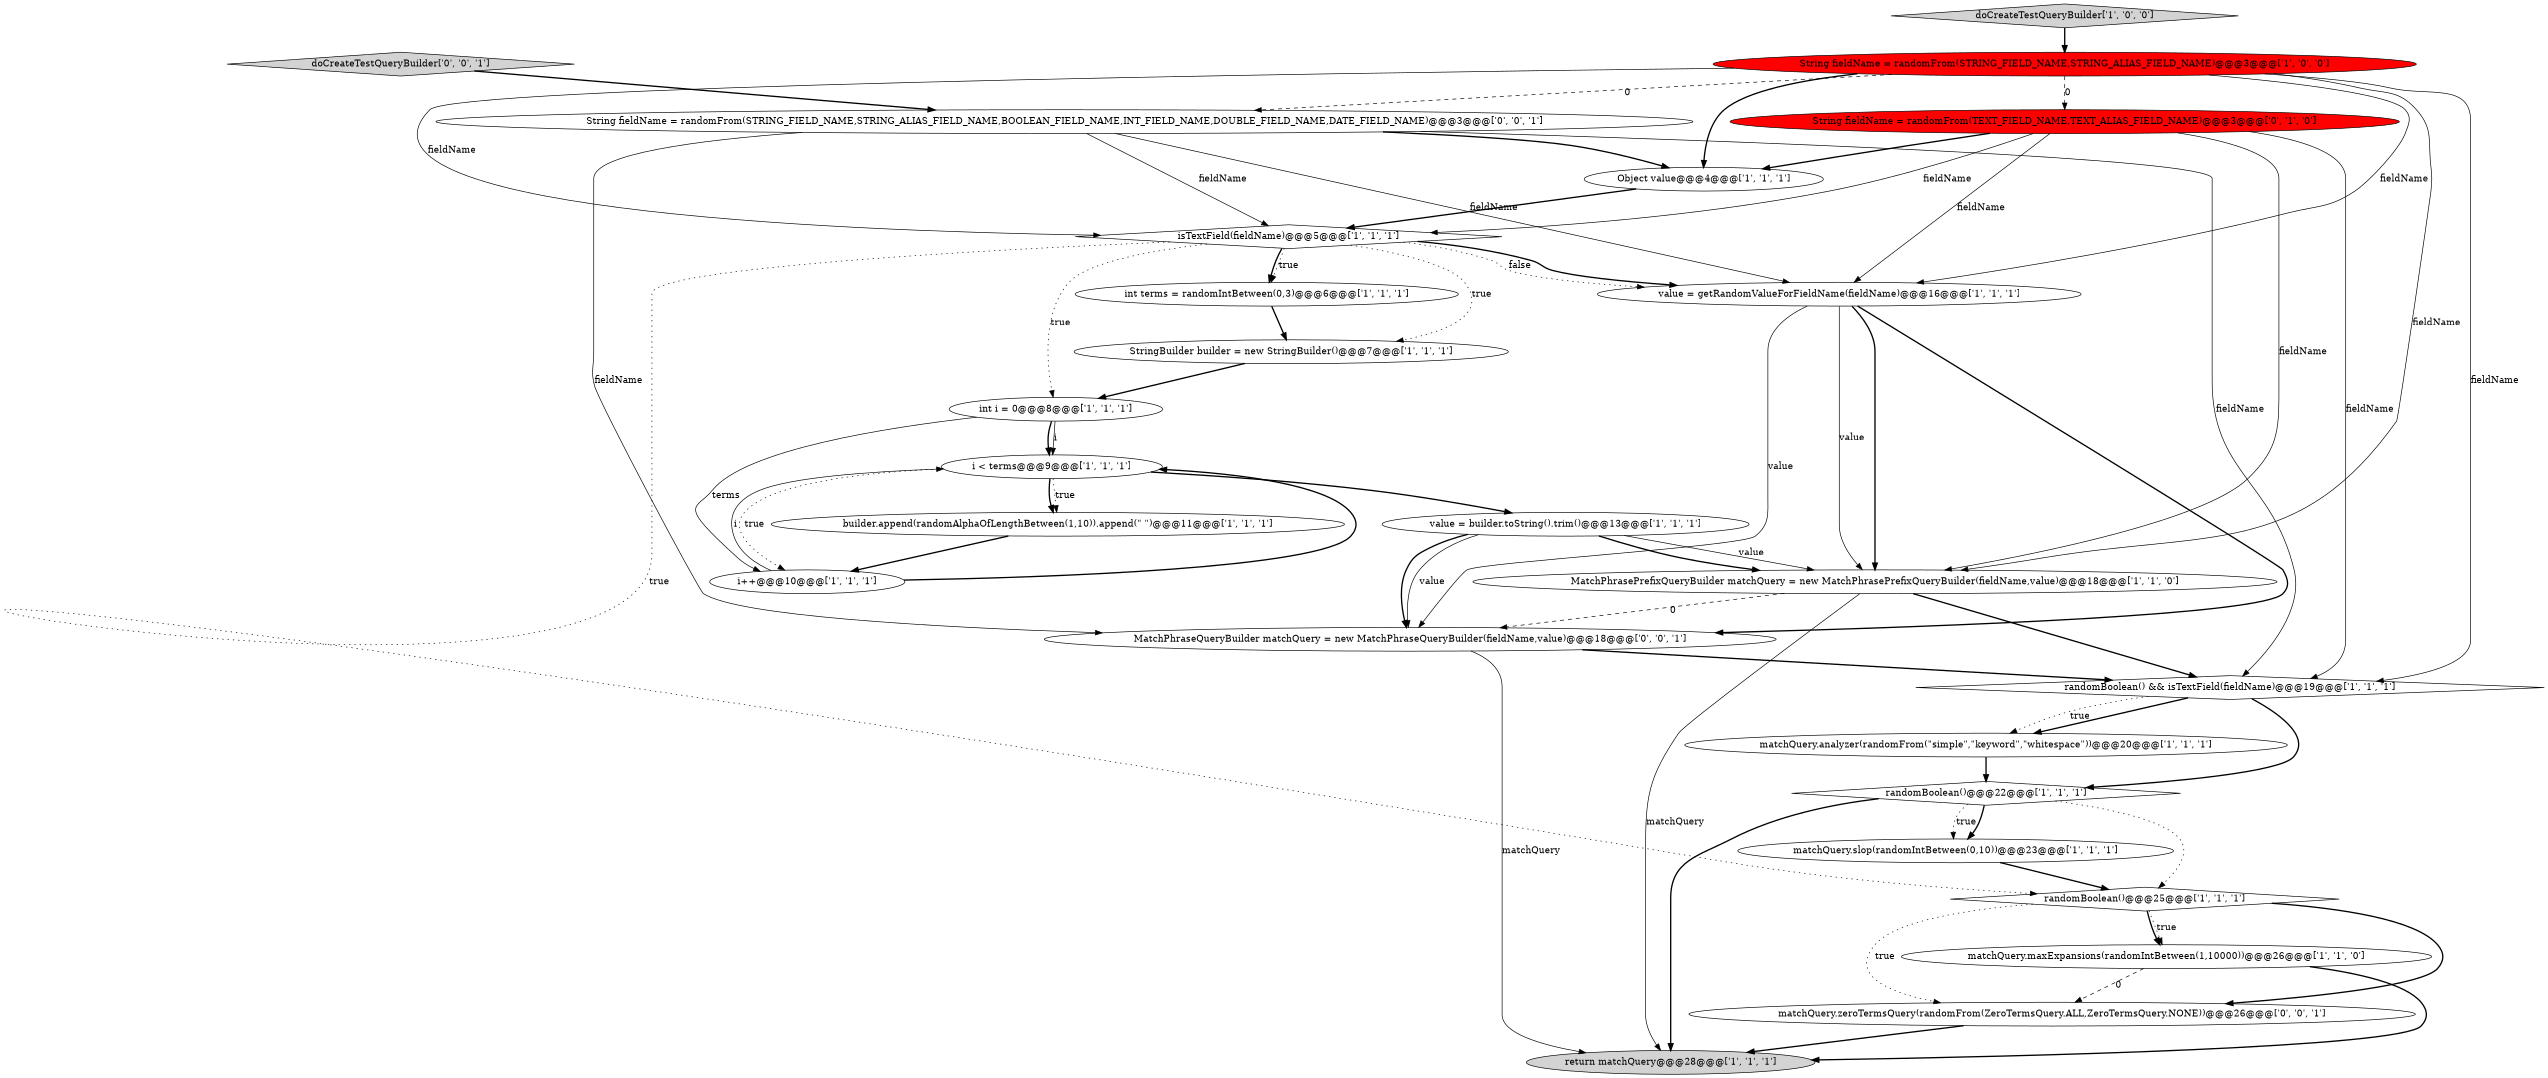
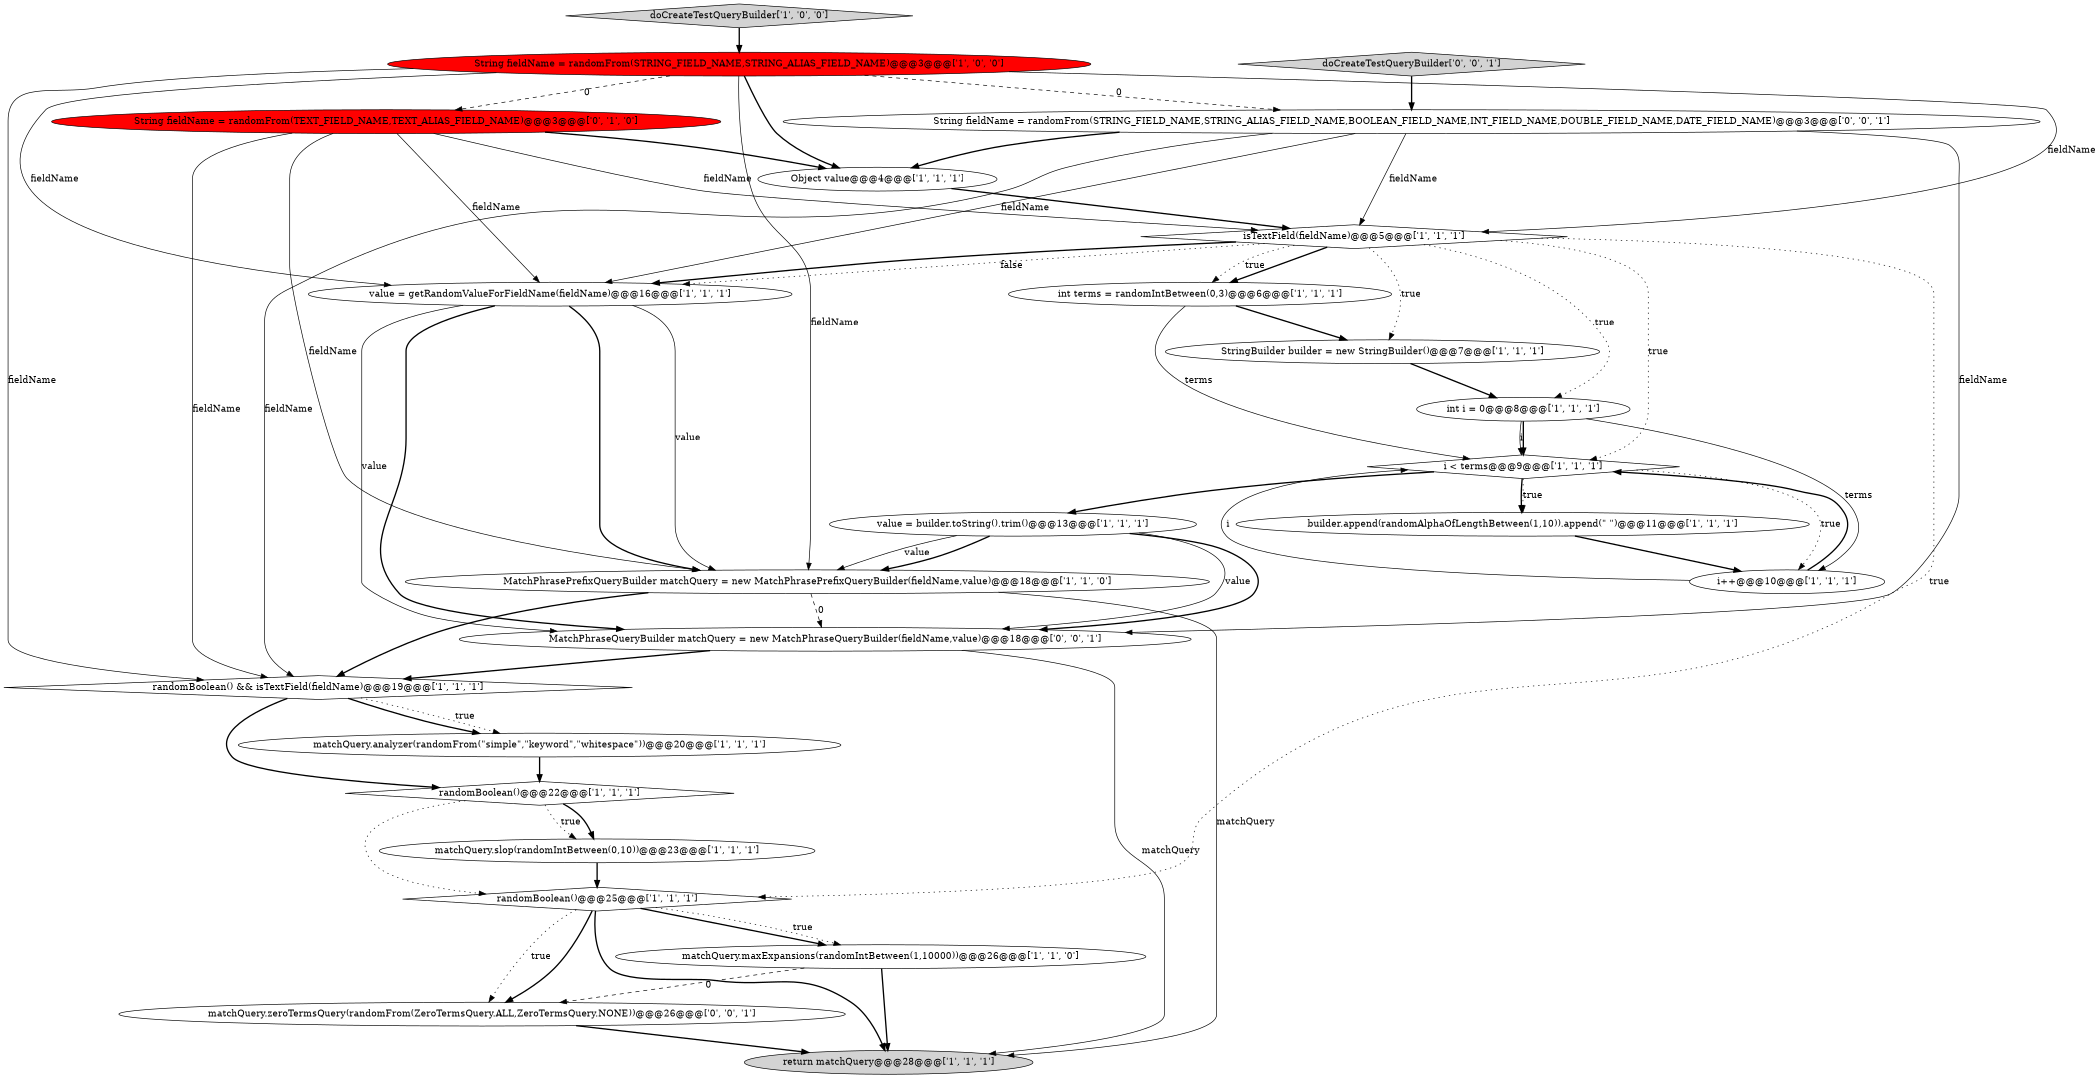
none -> (1648, 307)
none -> (1272, 418)
(1052, 467) -> (1523, 467)
(1703, 853) -> (736, 982)
